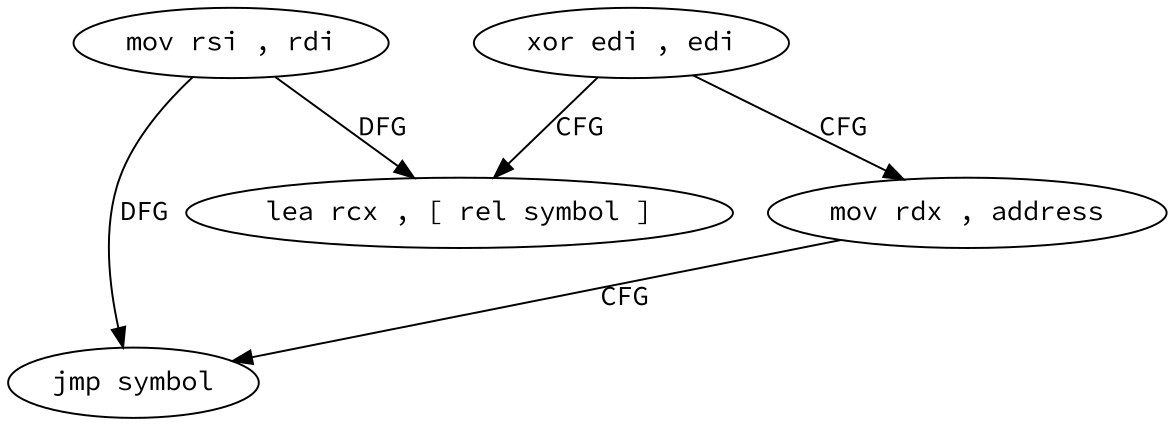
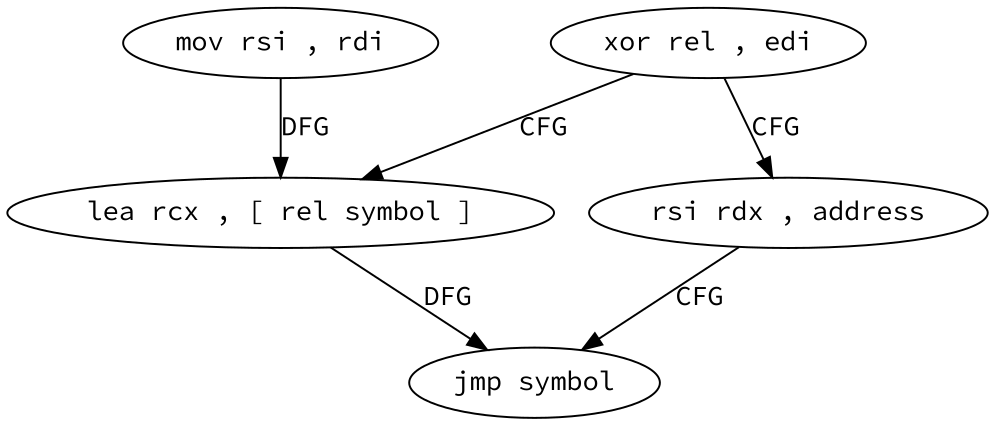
(631, 43) -> (708, 43)
(116, 191) -> (401, 293)
(967, 213) -> (788, 213)
